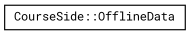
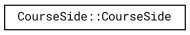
(95, 17) -> (95, 17)
